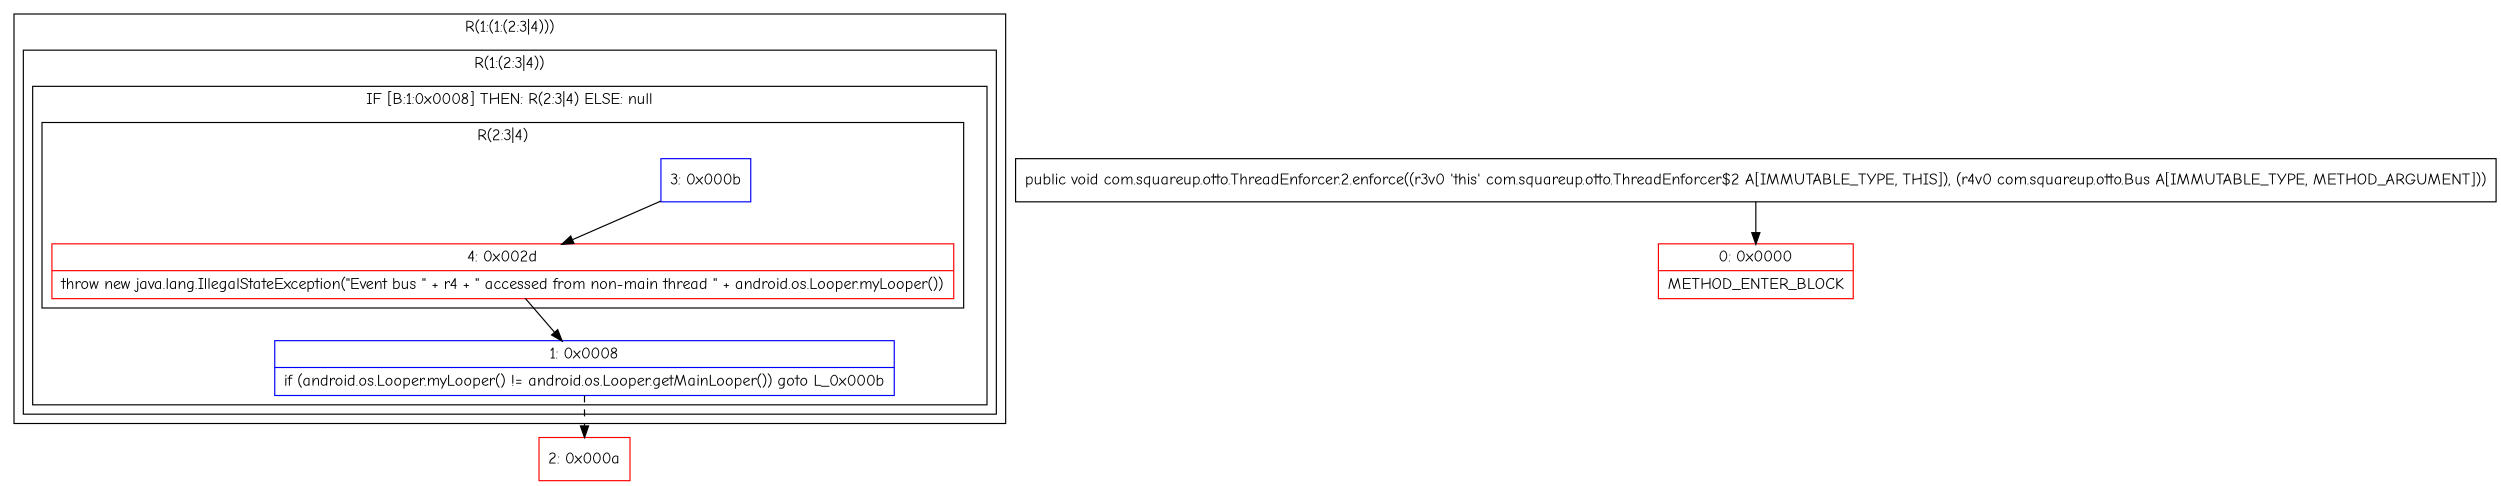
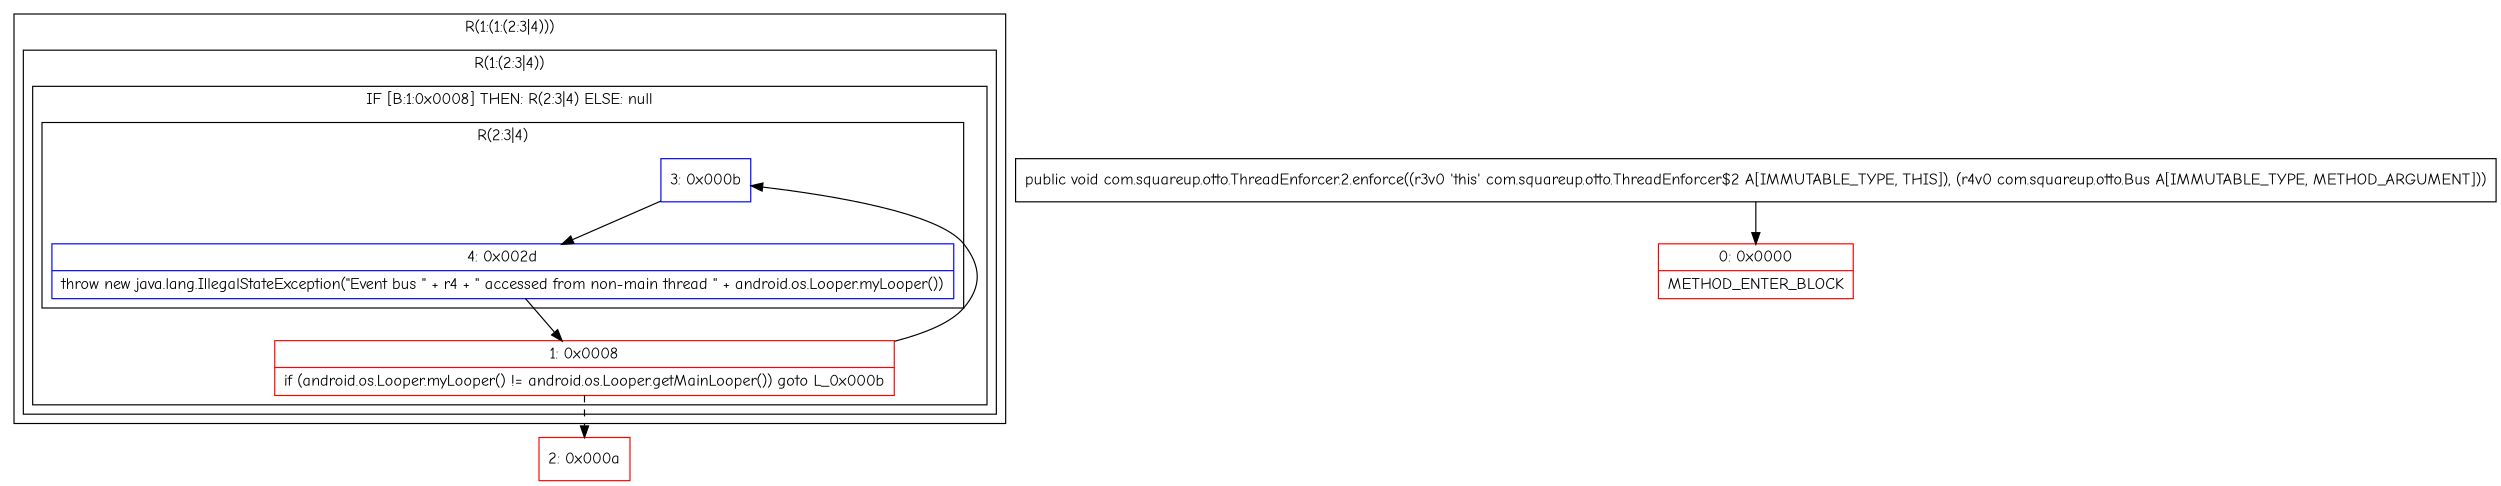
none -> (938, 226)
(503, 271) -> (503, 271)
(584, 368) -> (584, 368)
